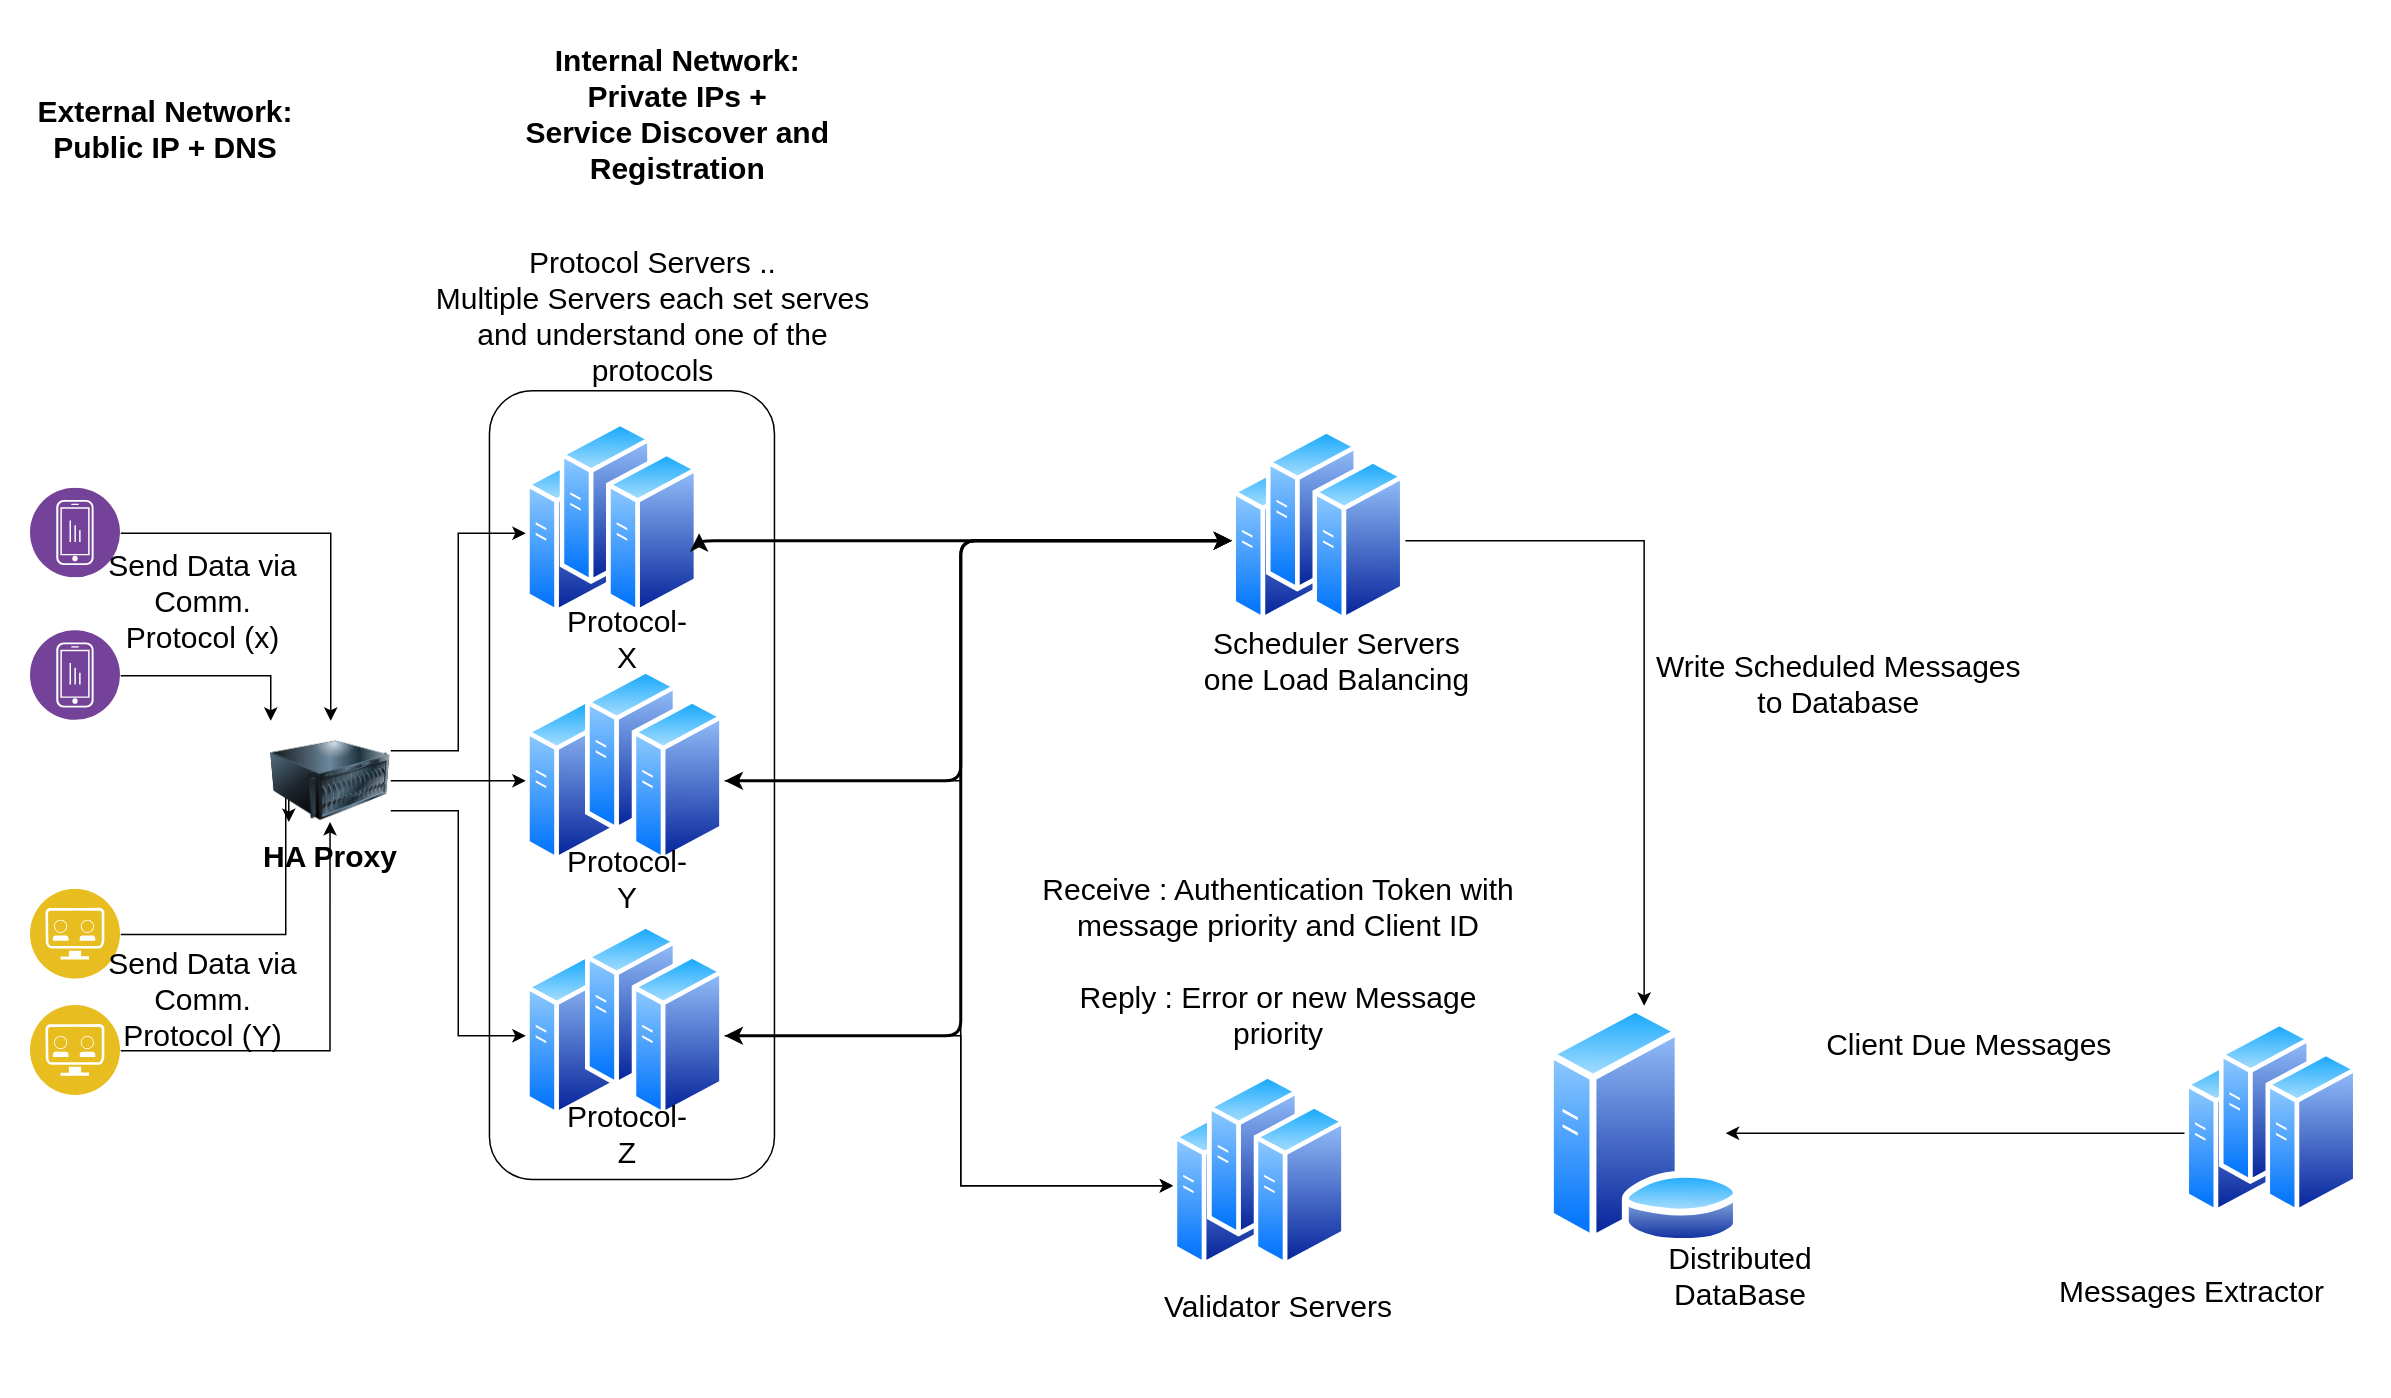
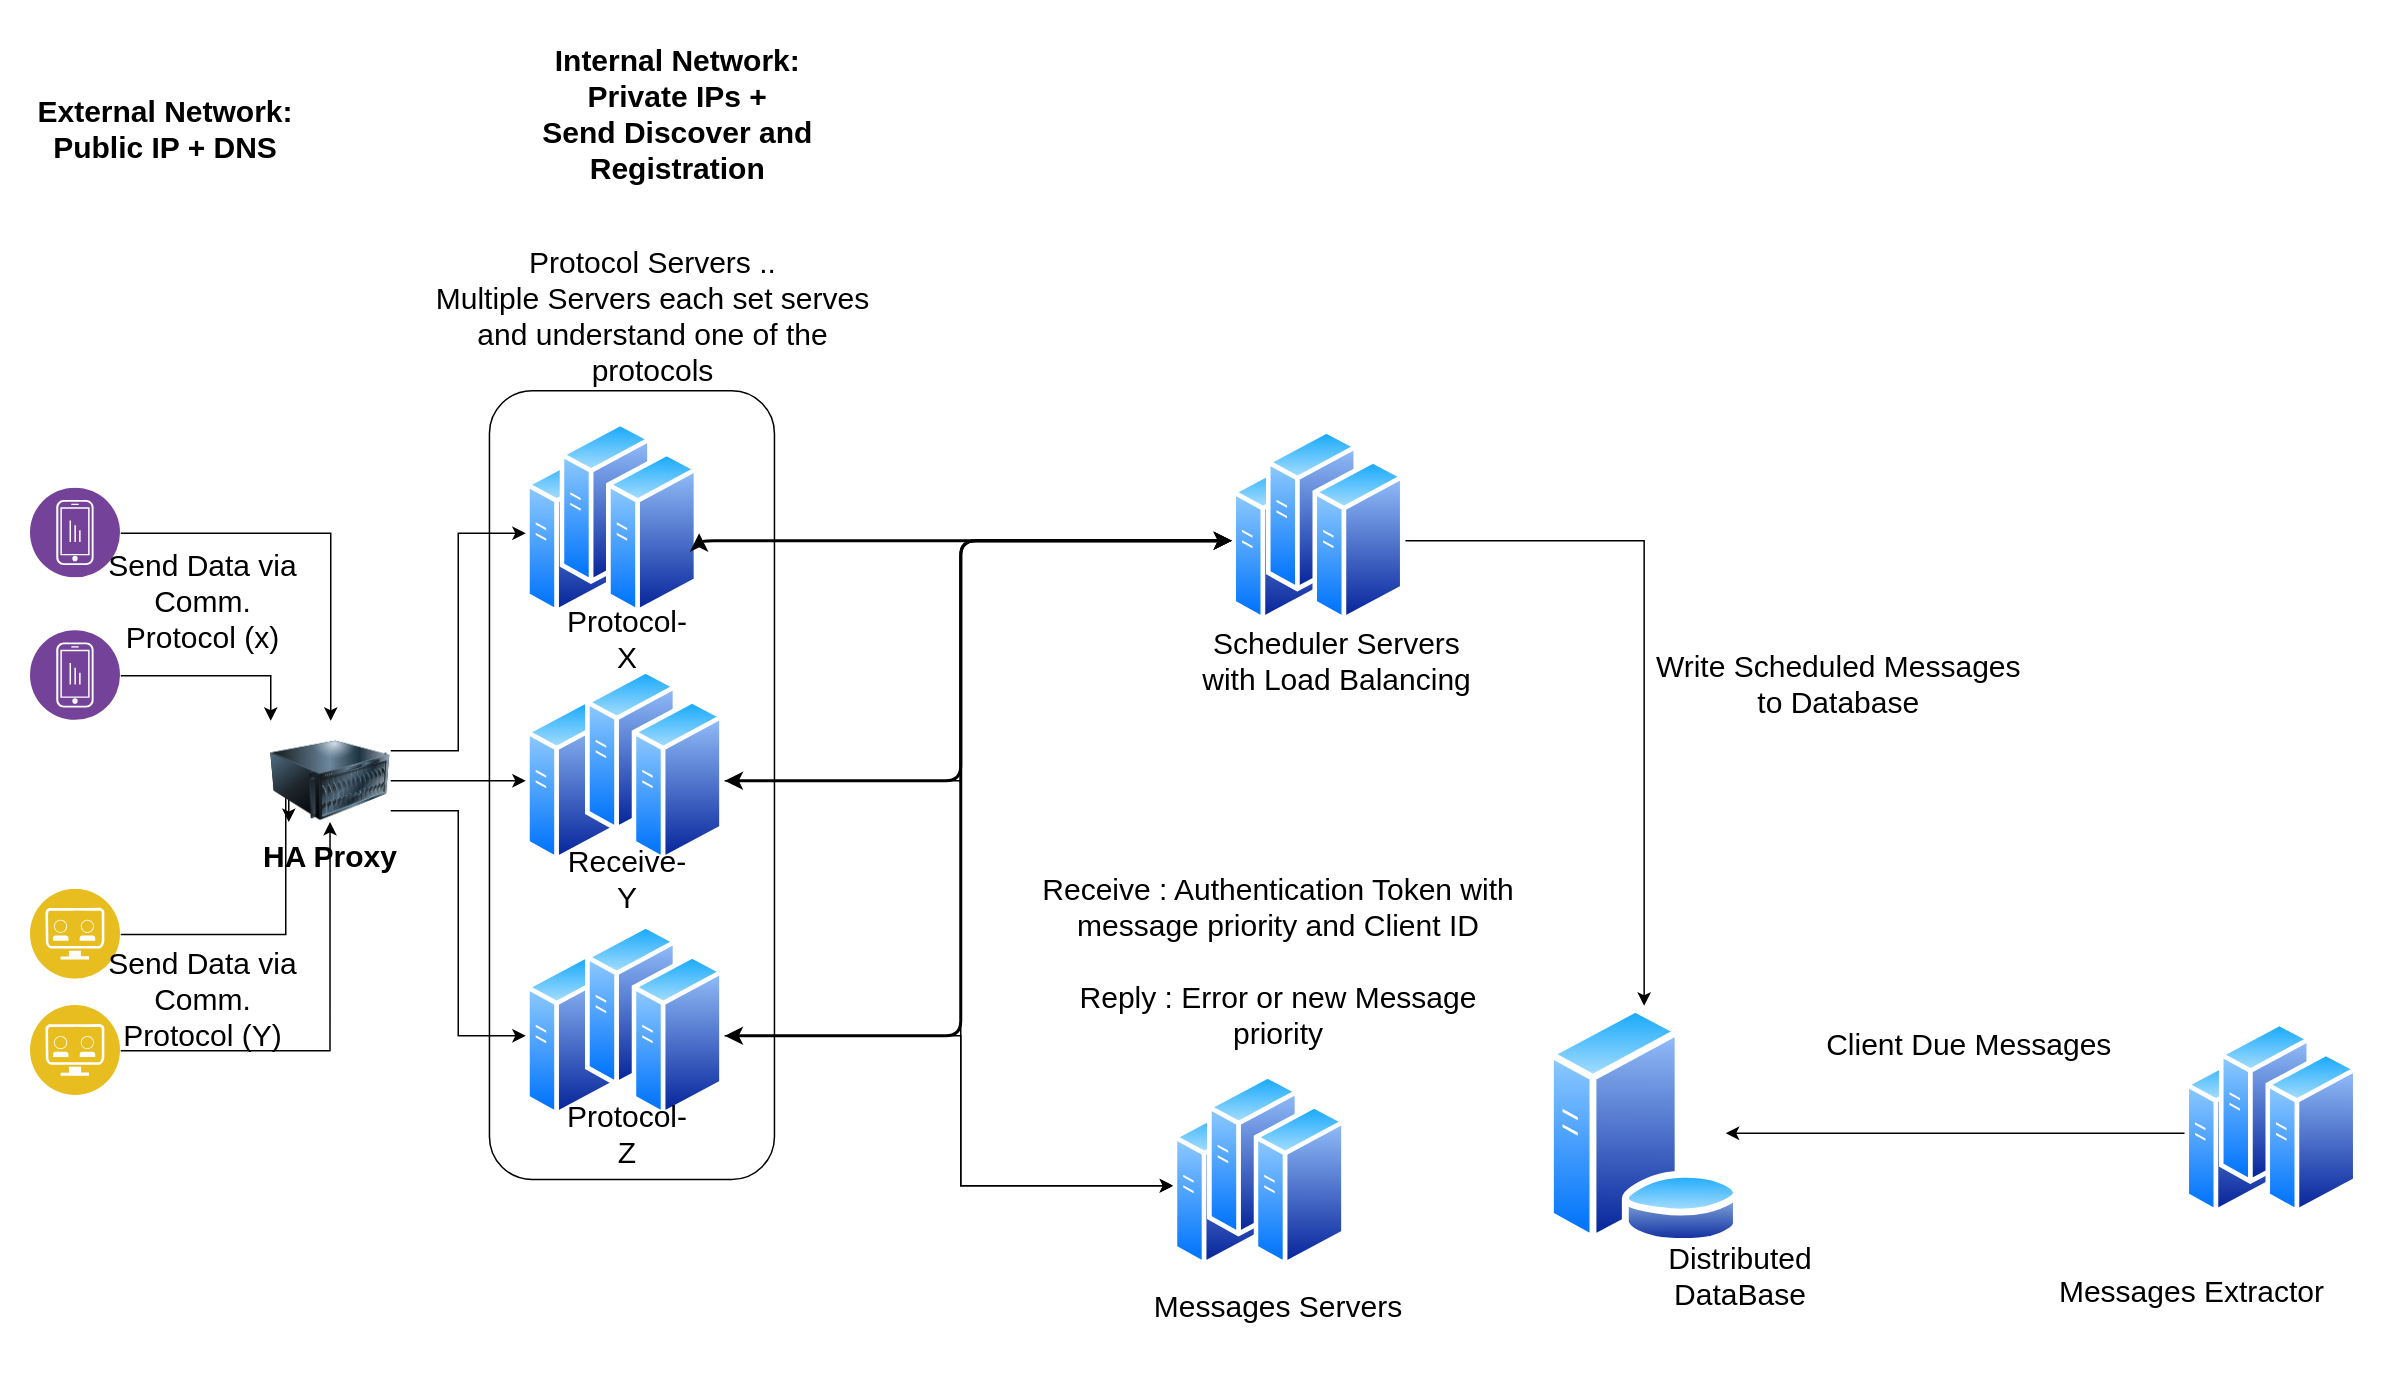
(678, 113) -> (678, 113)
(1337, 661) -> (1337, 661)
(628, 878) -> (628, 878)
(1279, 1306) -> (1279, 1306)
